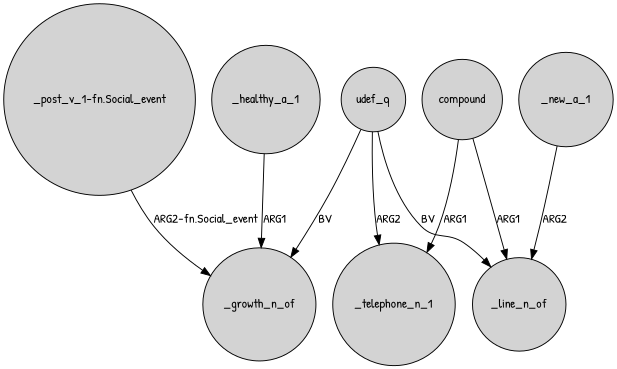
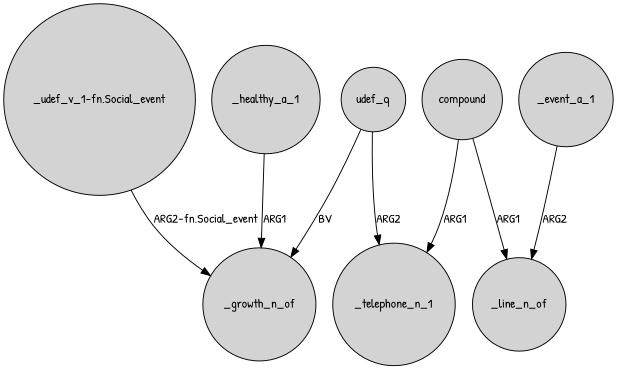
(100, 100) -> (100, 100)
(566, 100) -> (566, 100)
(411, 214) -> none
